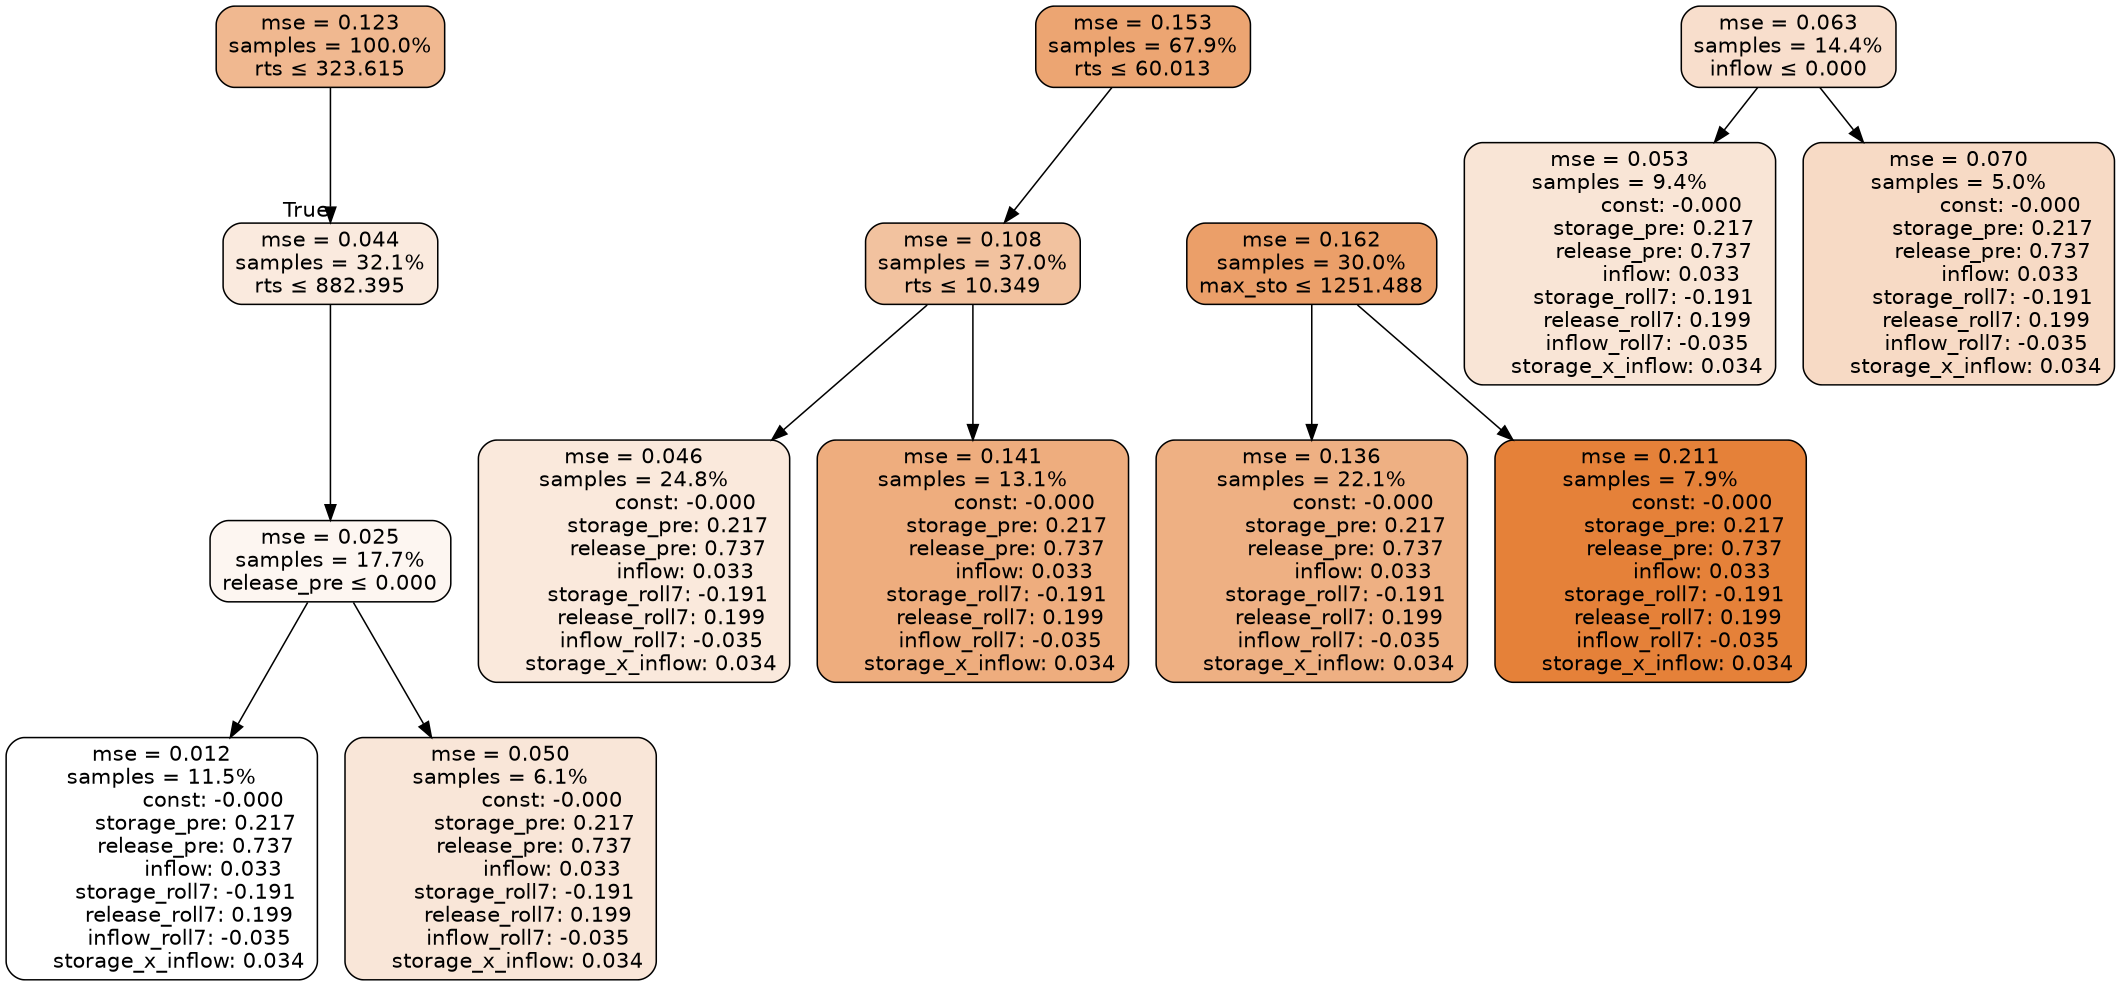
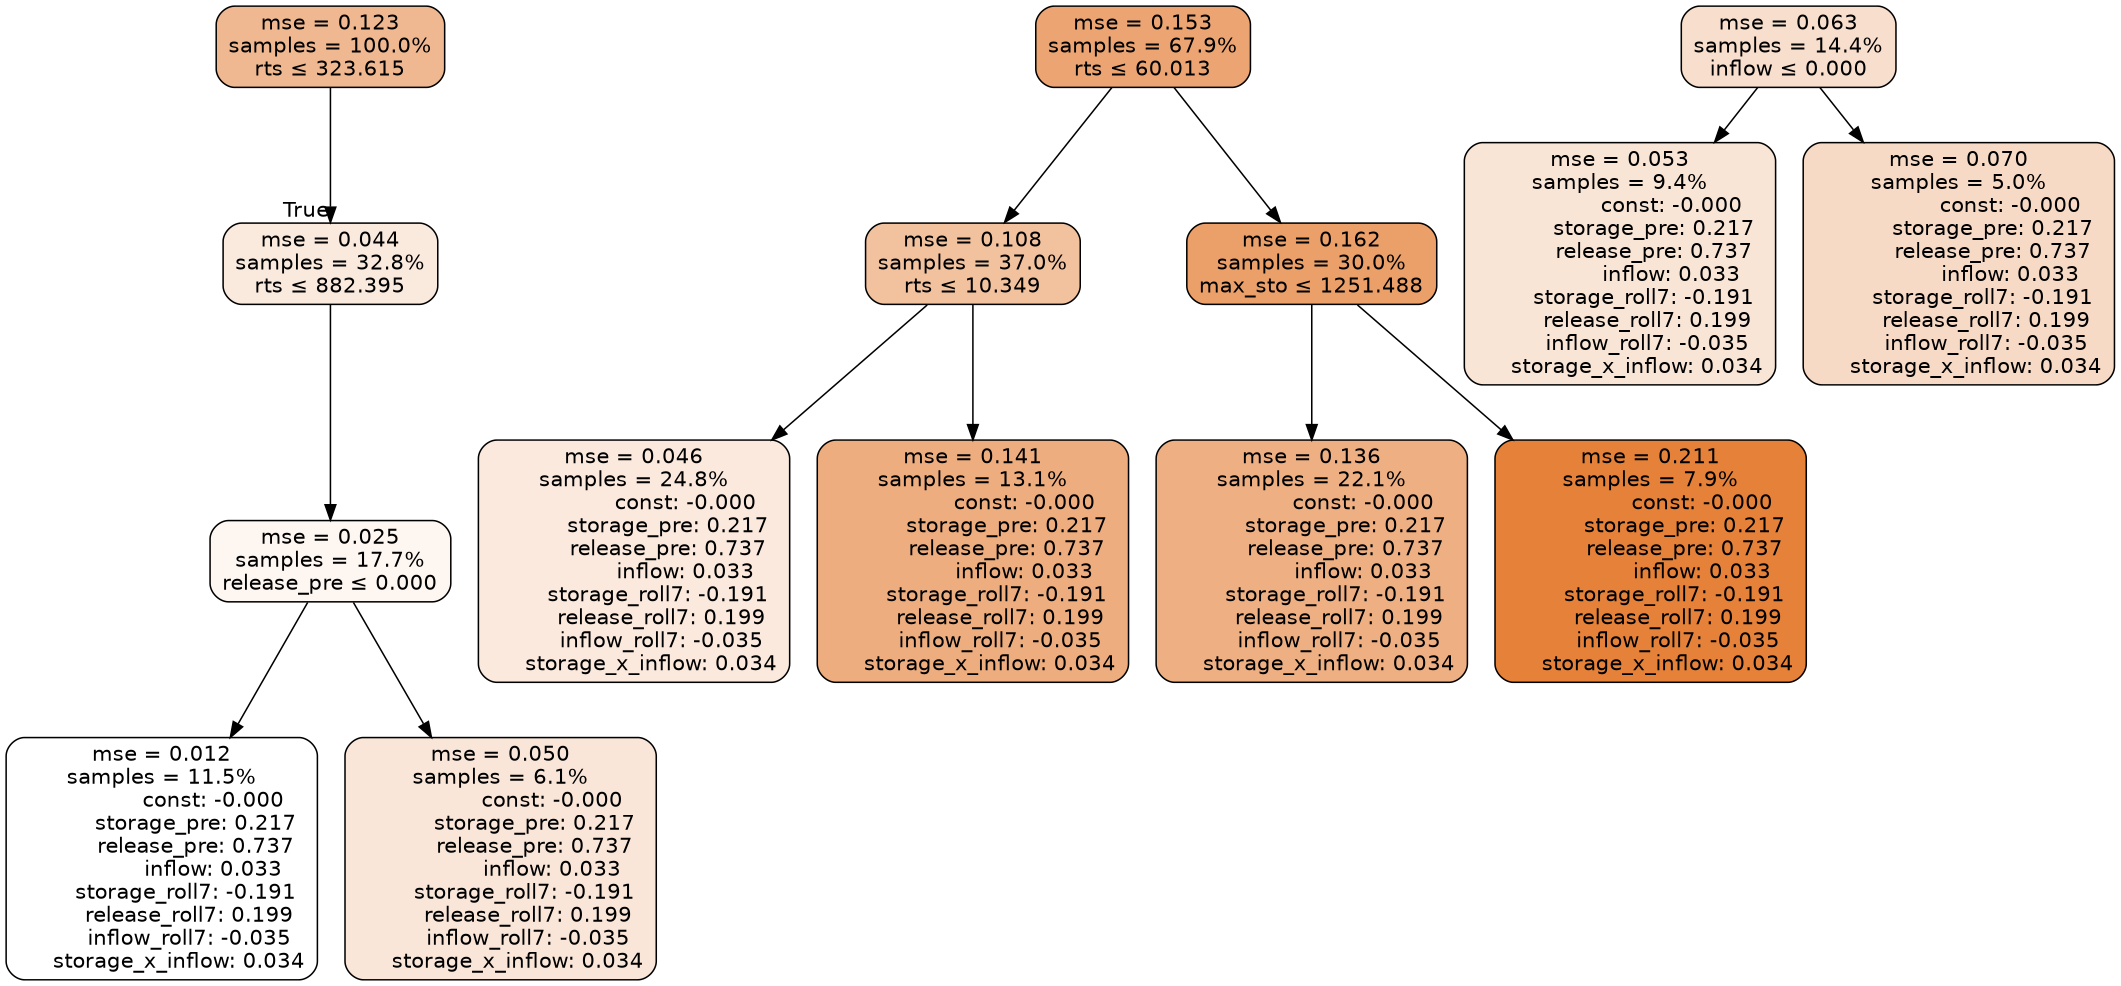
none -> (1222, 149)
(330, 264) -> (330, 264)
